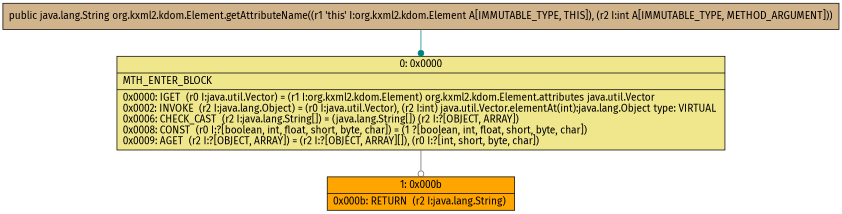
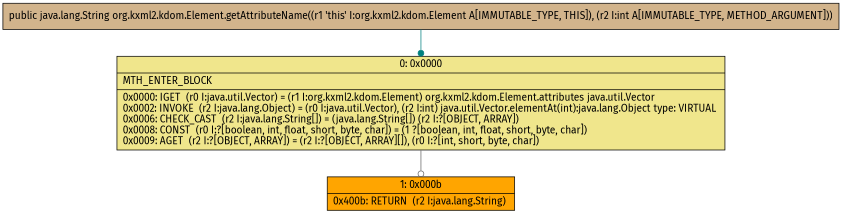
(421, 202) -> (421, 202)
